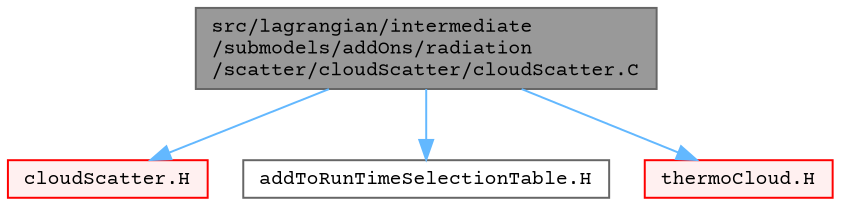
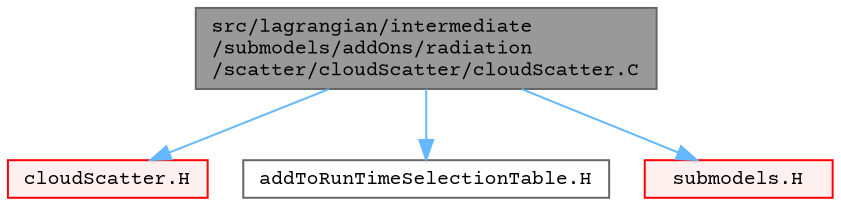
(739, 179) -> (739, 179)
